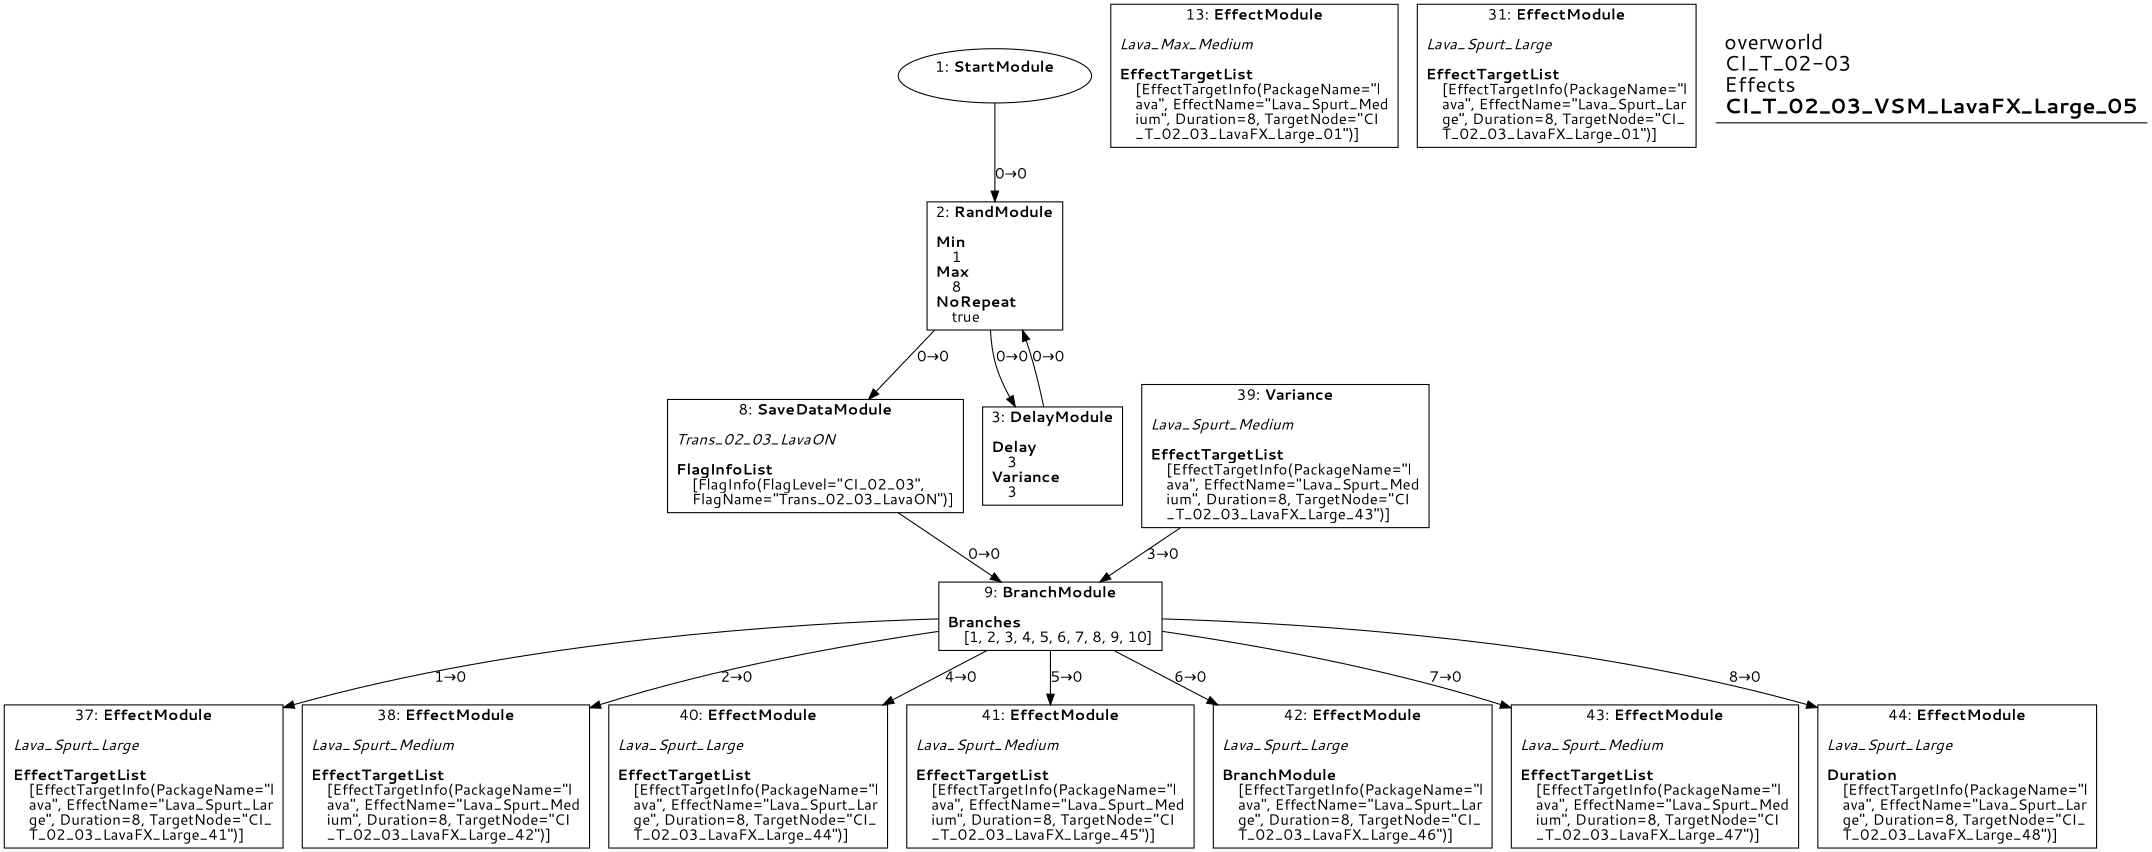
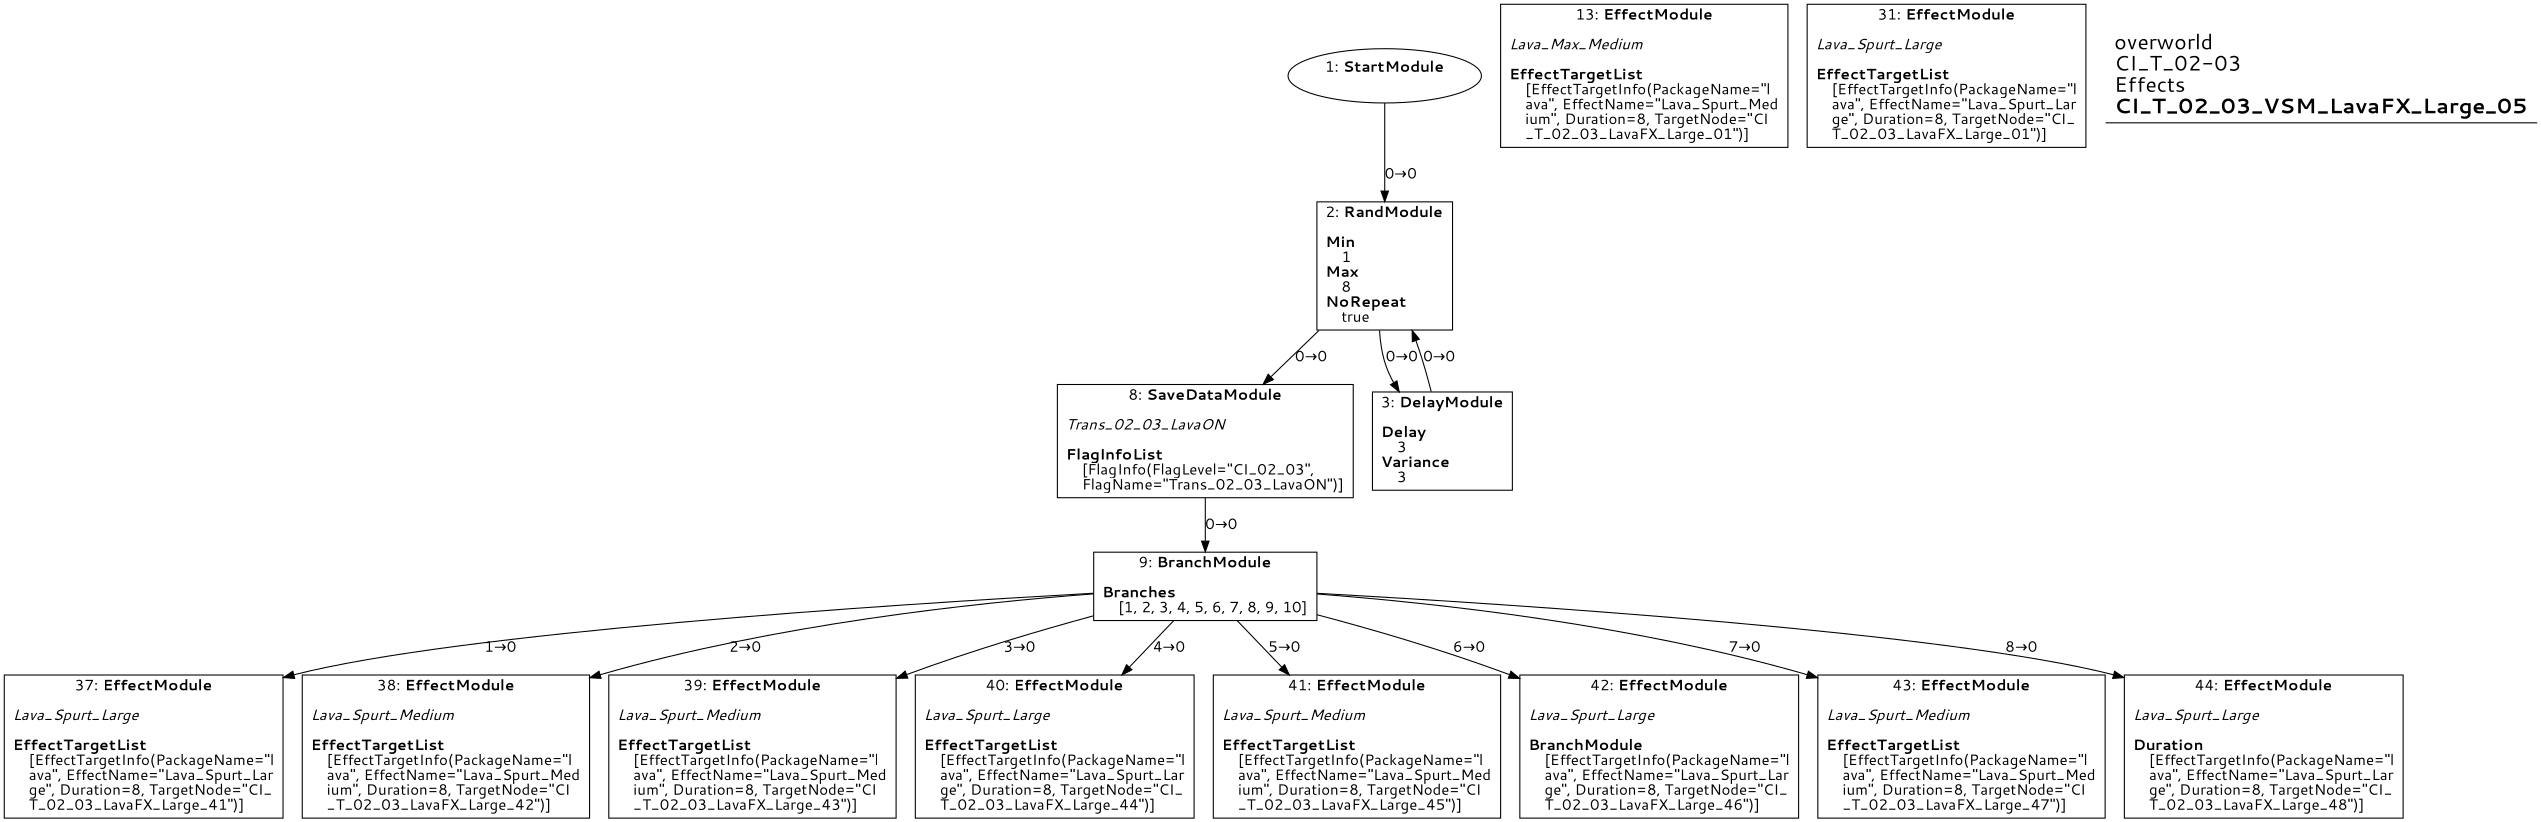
(1299, 395) -> (766, 686)
(1145, 552) -> (1000, 643)
